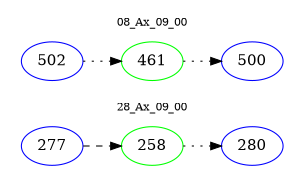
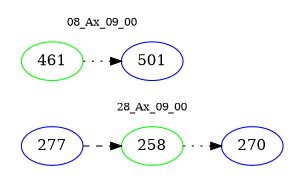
(52, 61) -> none
(252, 61) -> (152, 61)
(252, 146) -> (252, 146)
